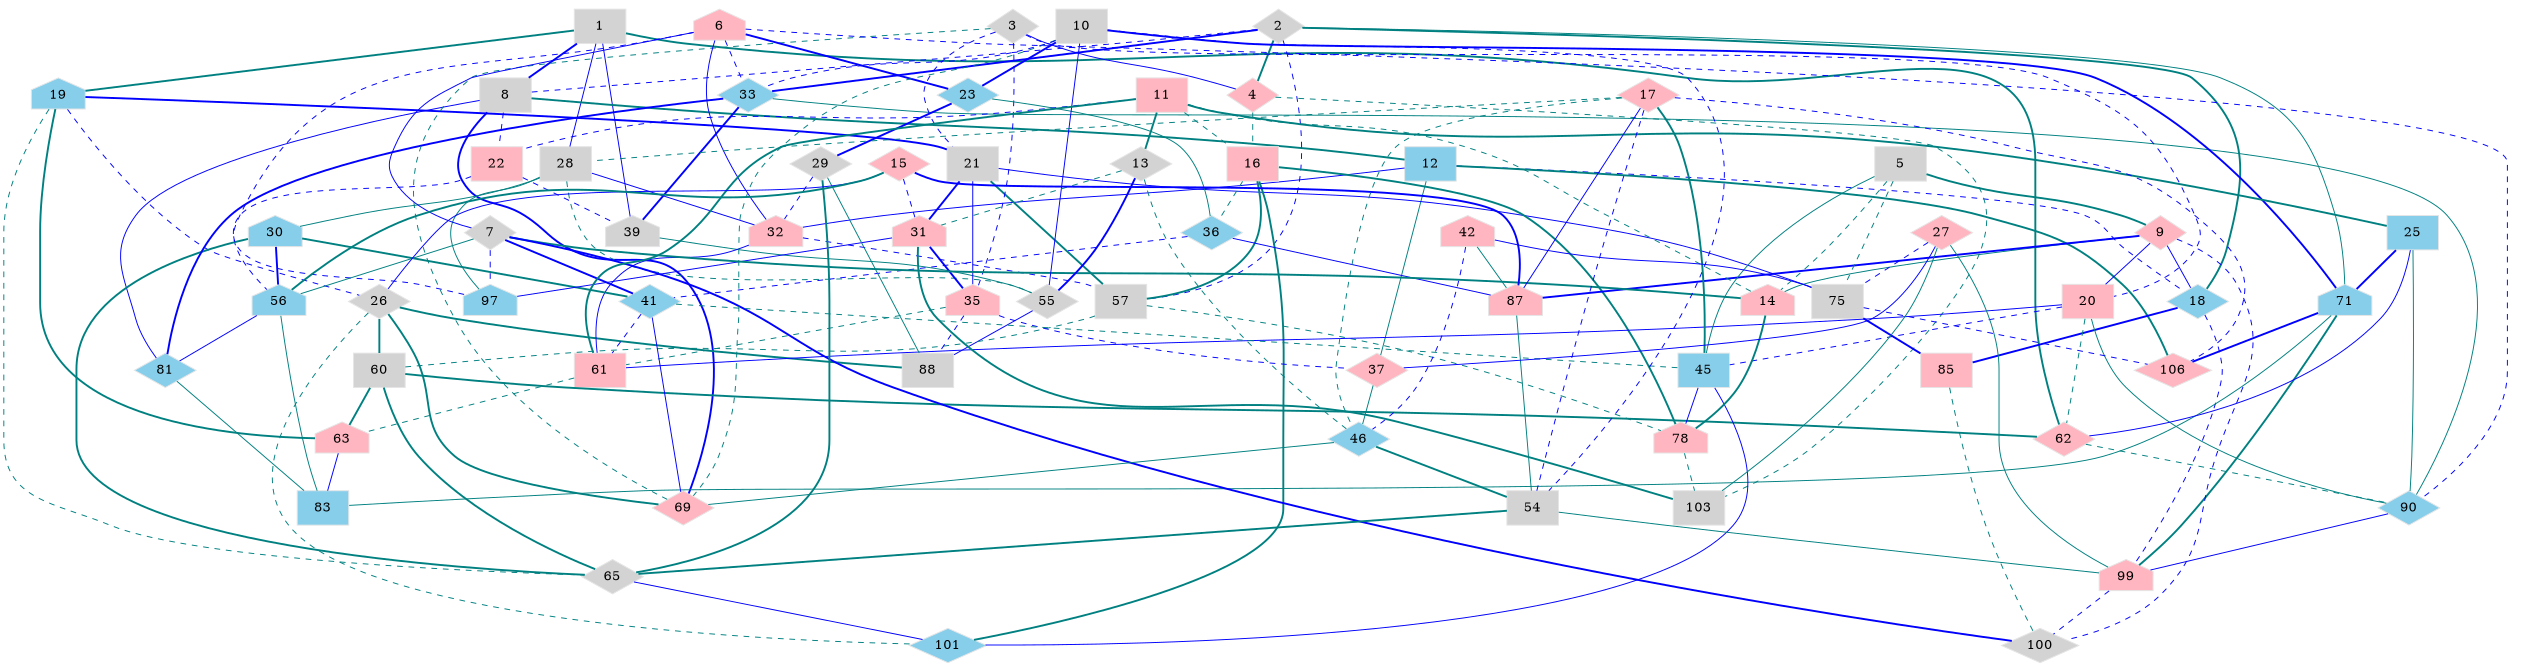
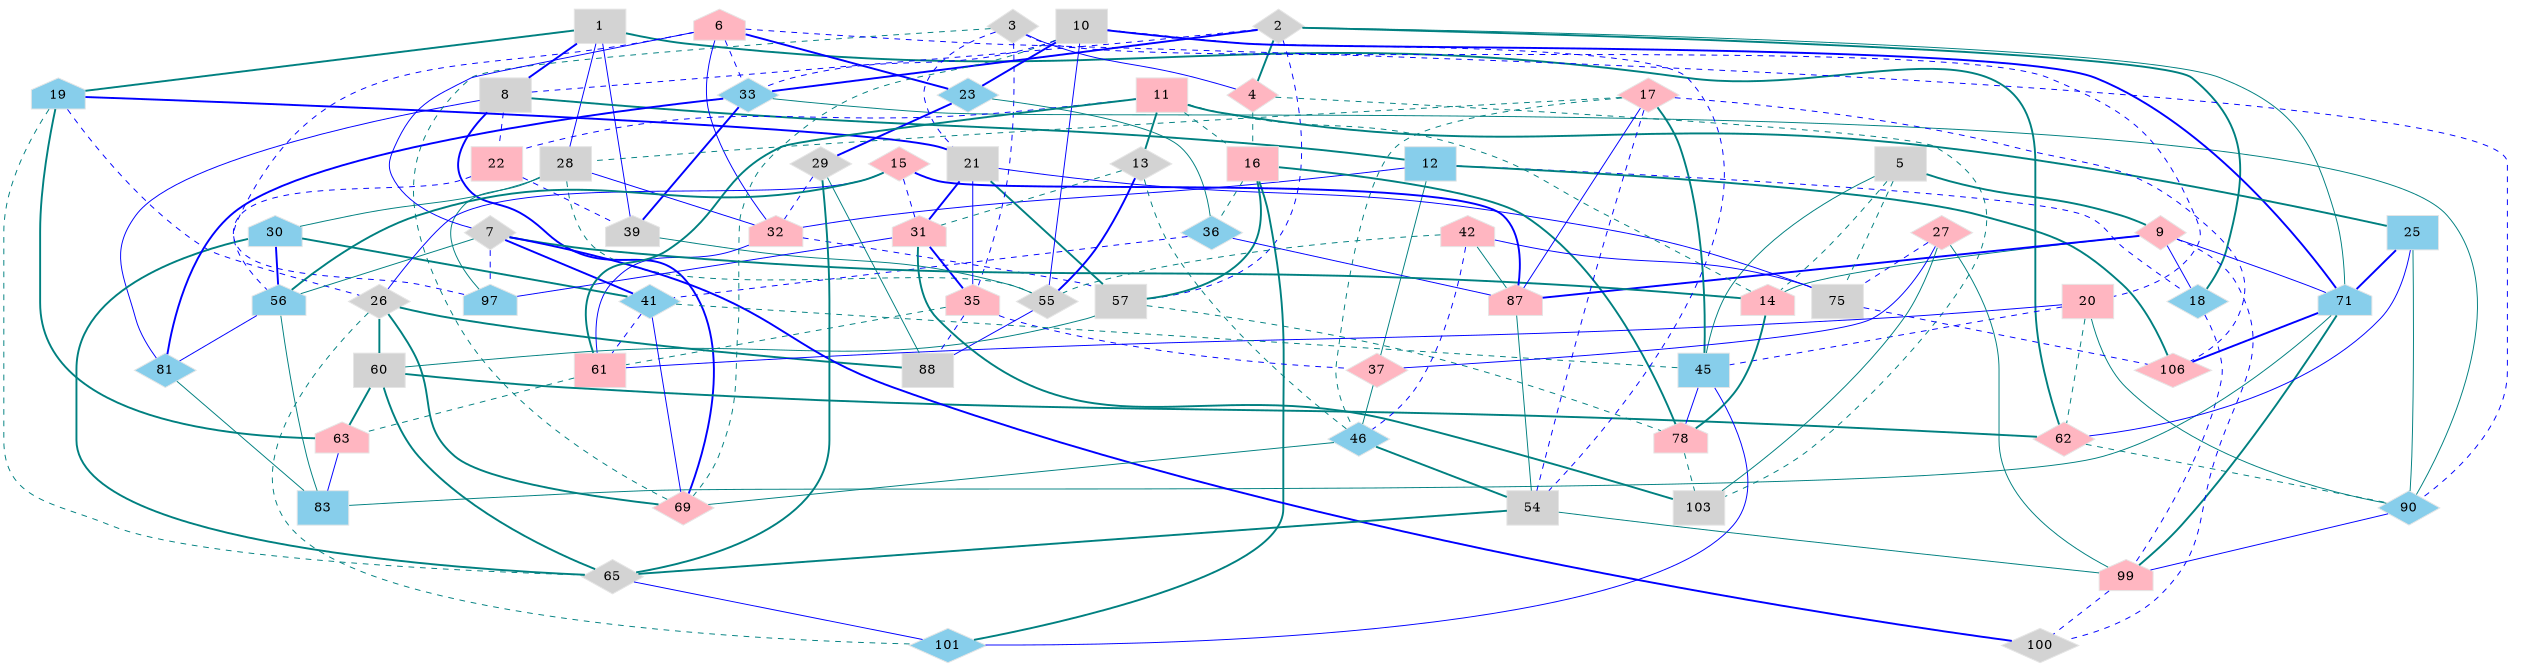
none -> (1231, 255)
(2128, 264) -> (2252, 265)
(769, 350) -> (769, 350)
(1946, 370) -> none
